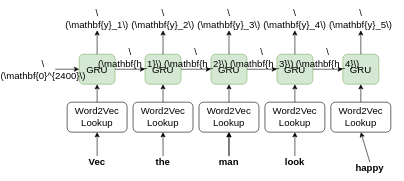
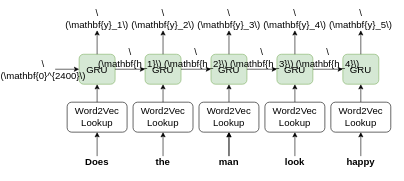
(97, 162) -> (97, 162)
(370, 168) -> (361, 162)
